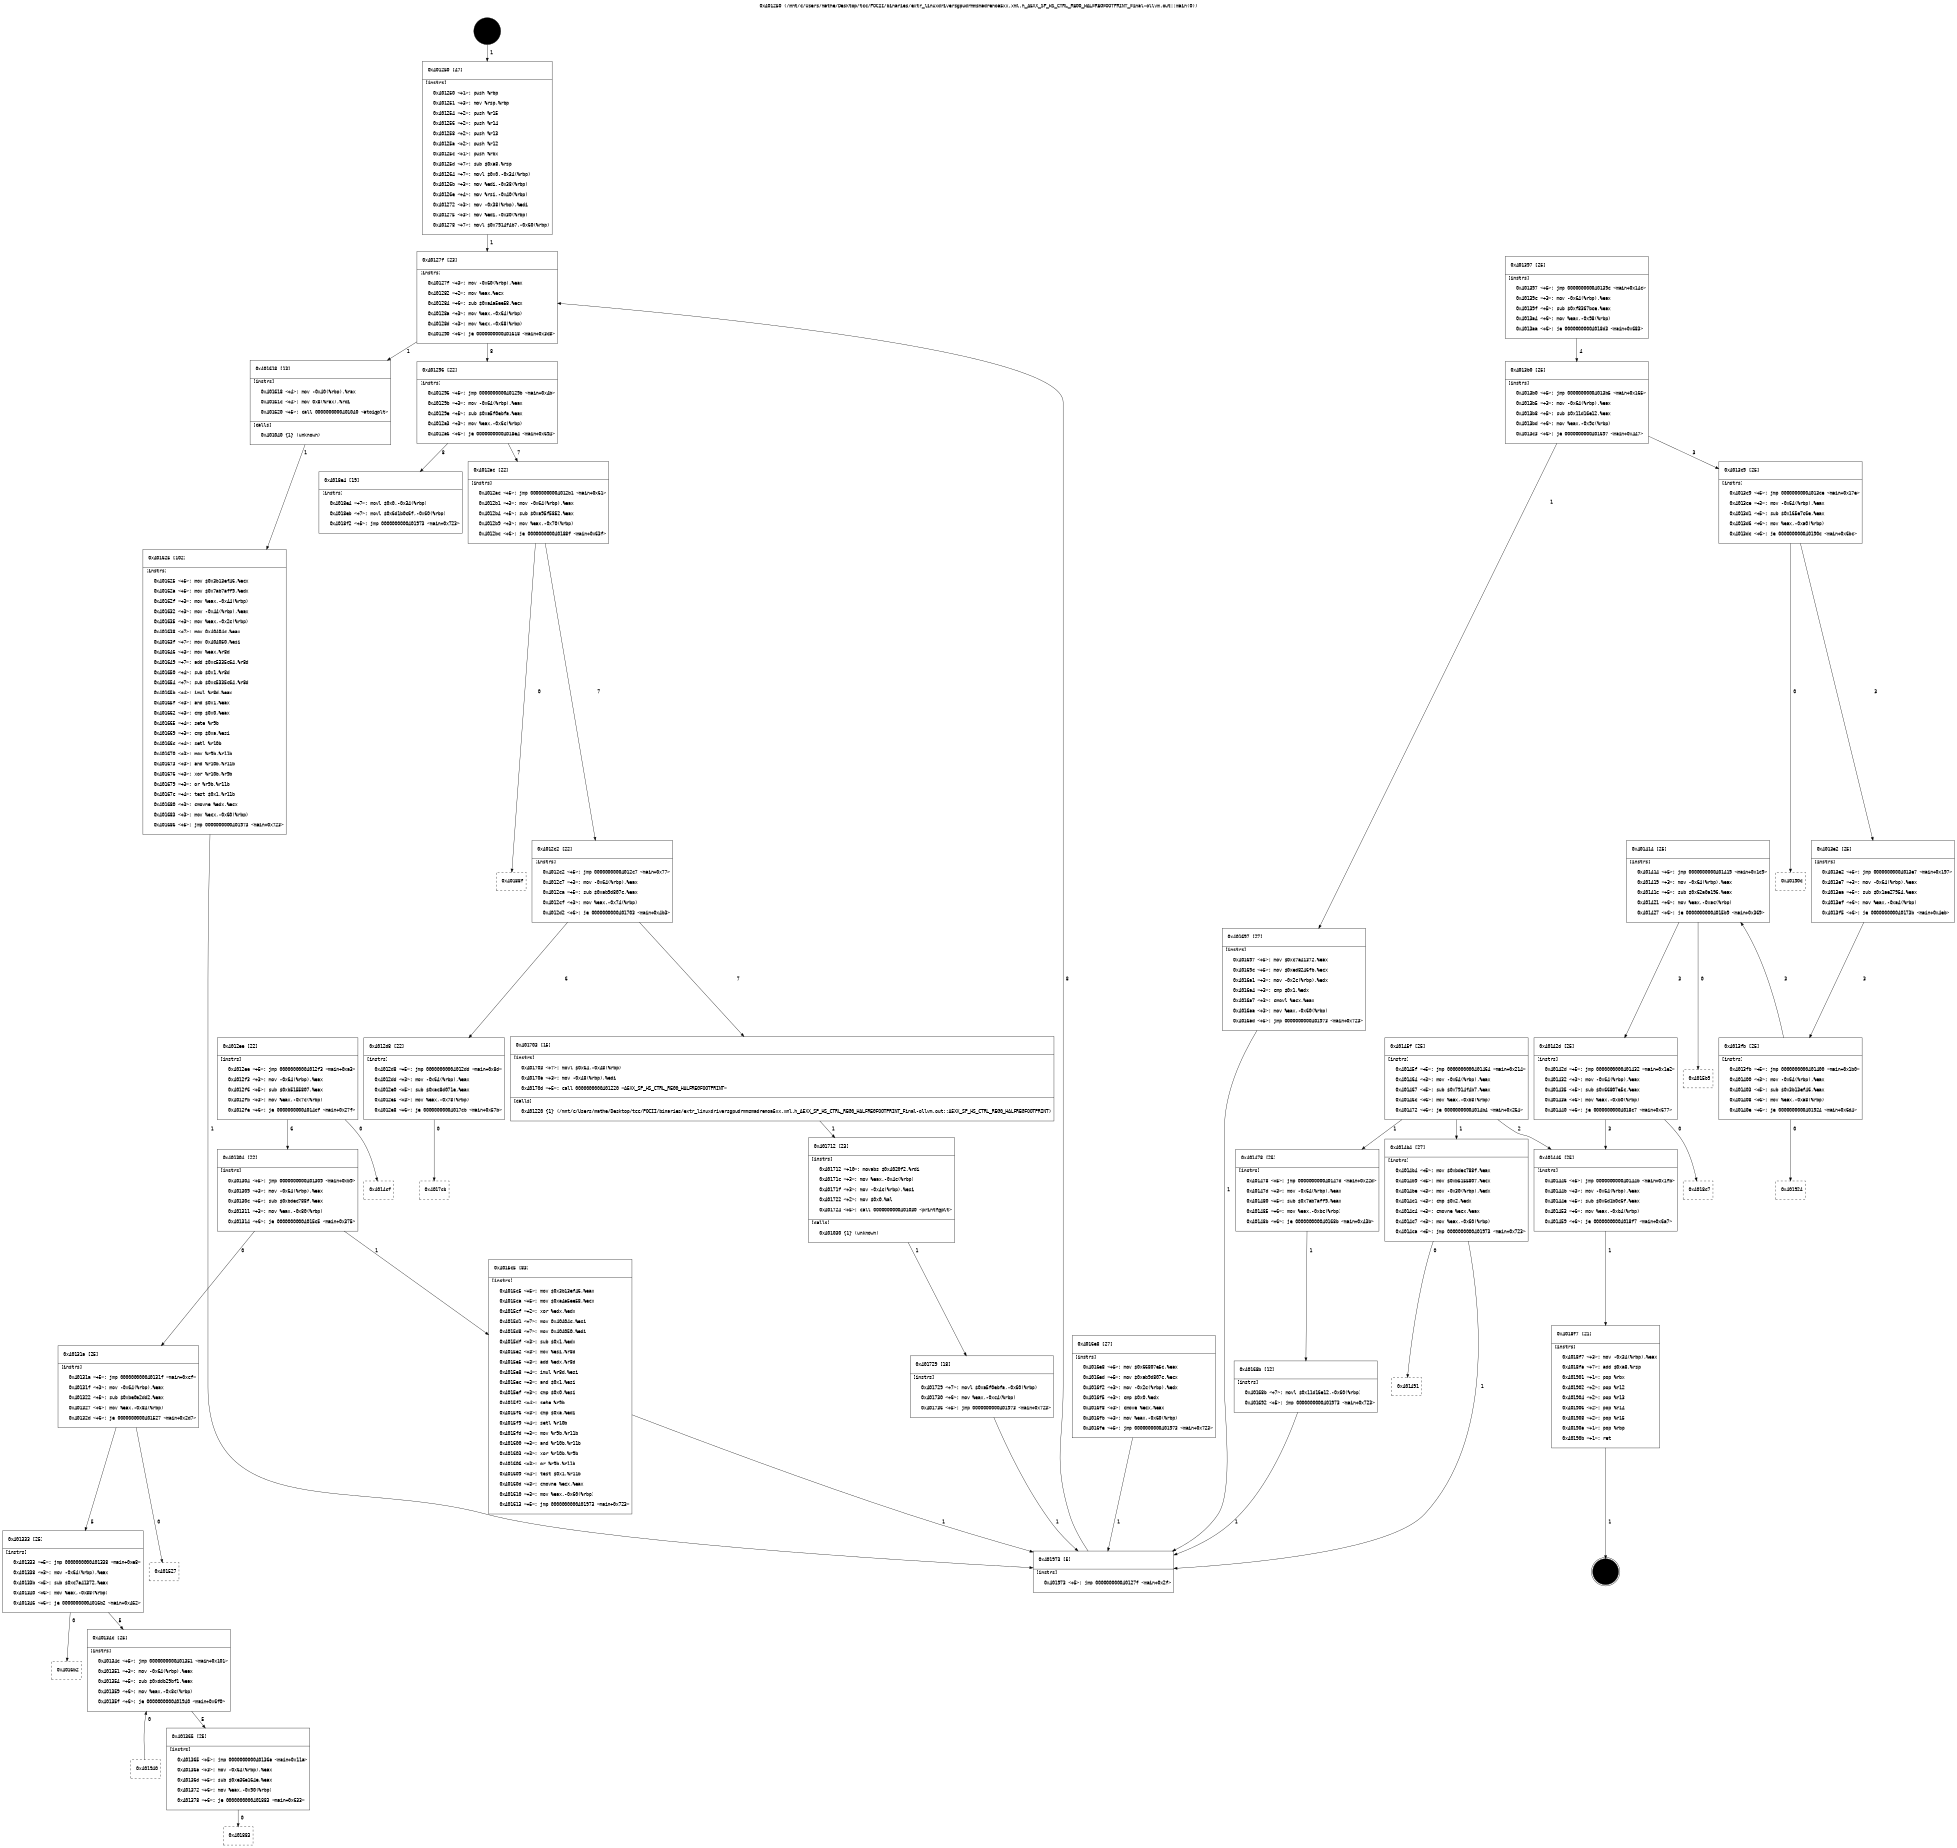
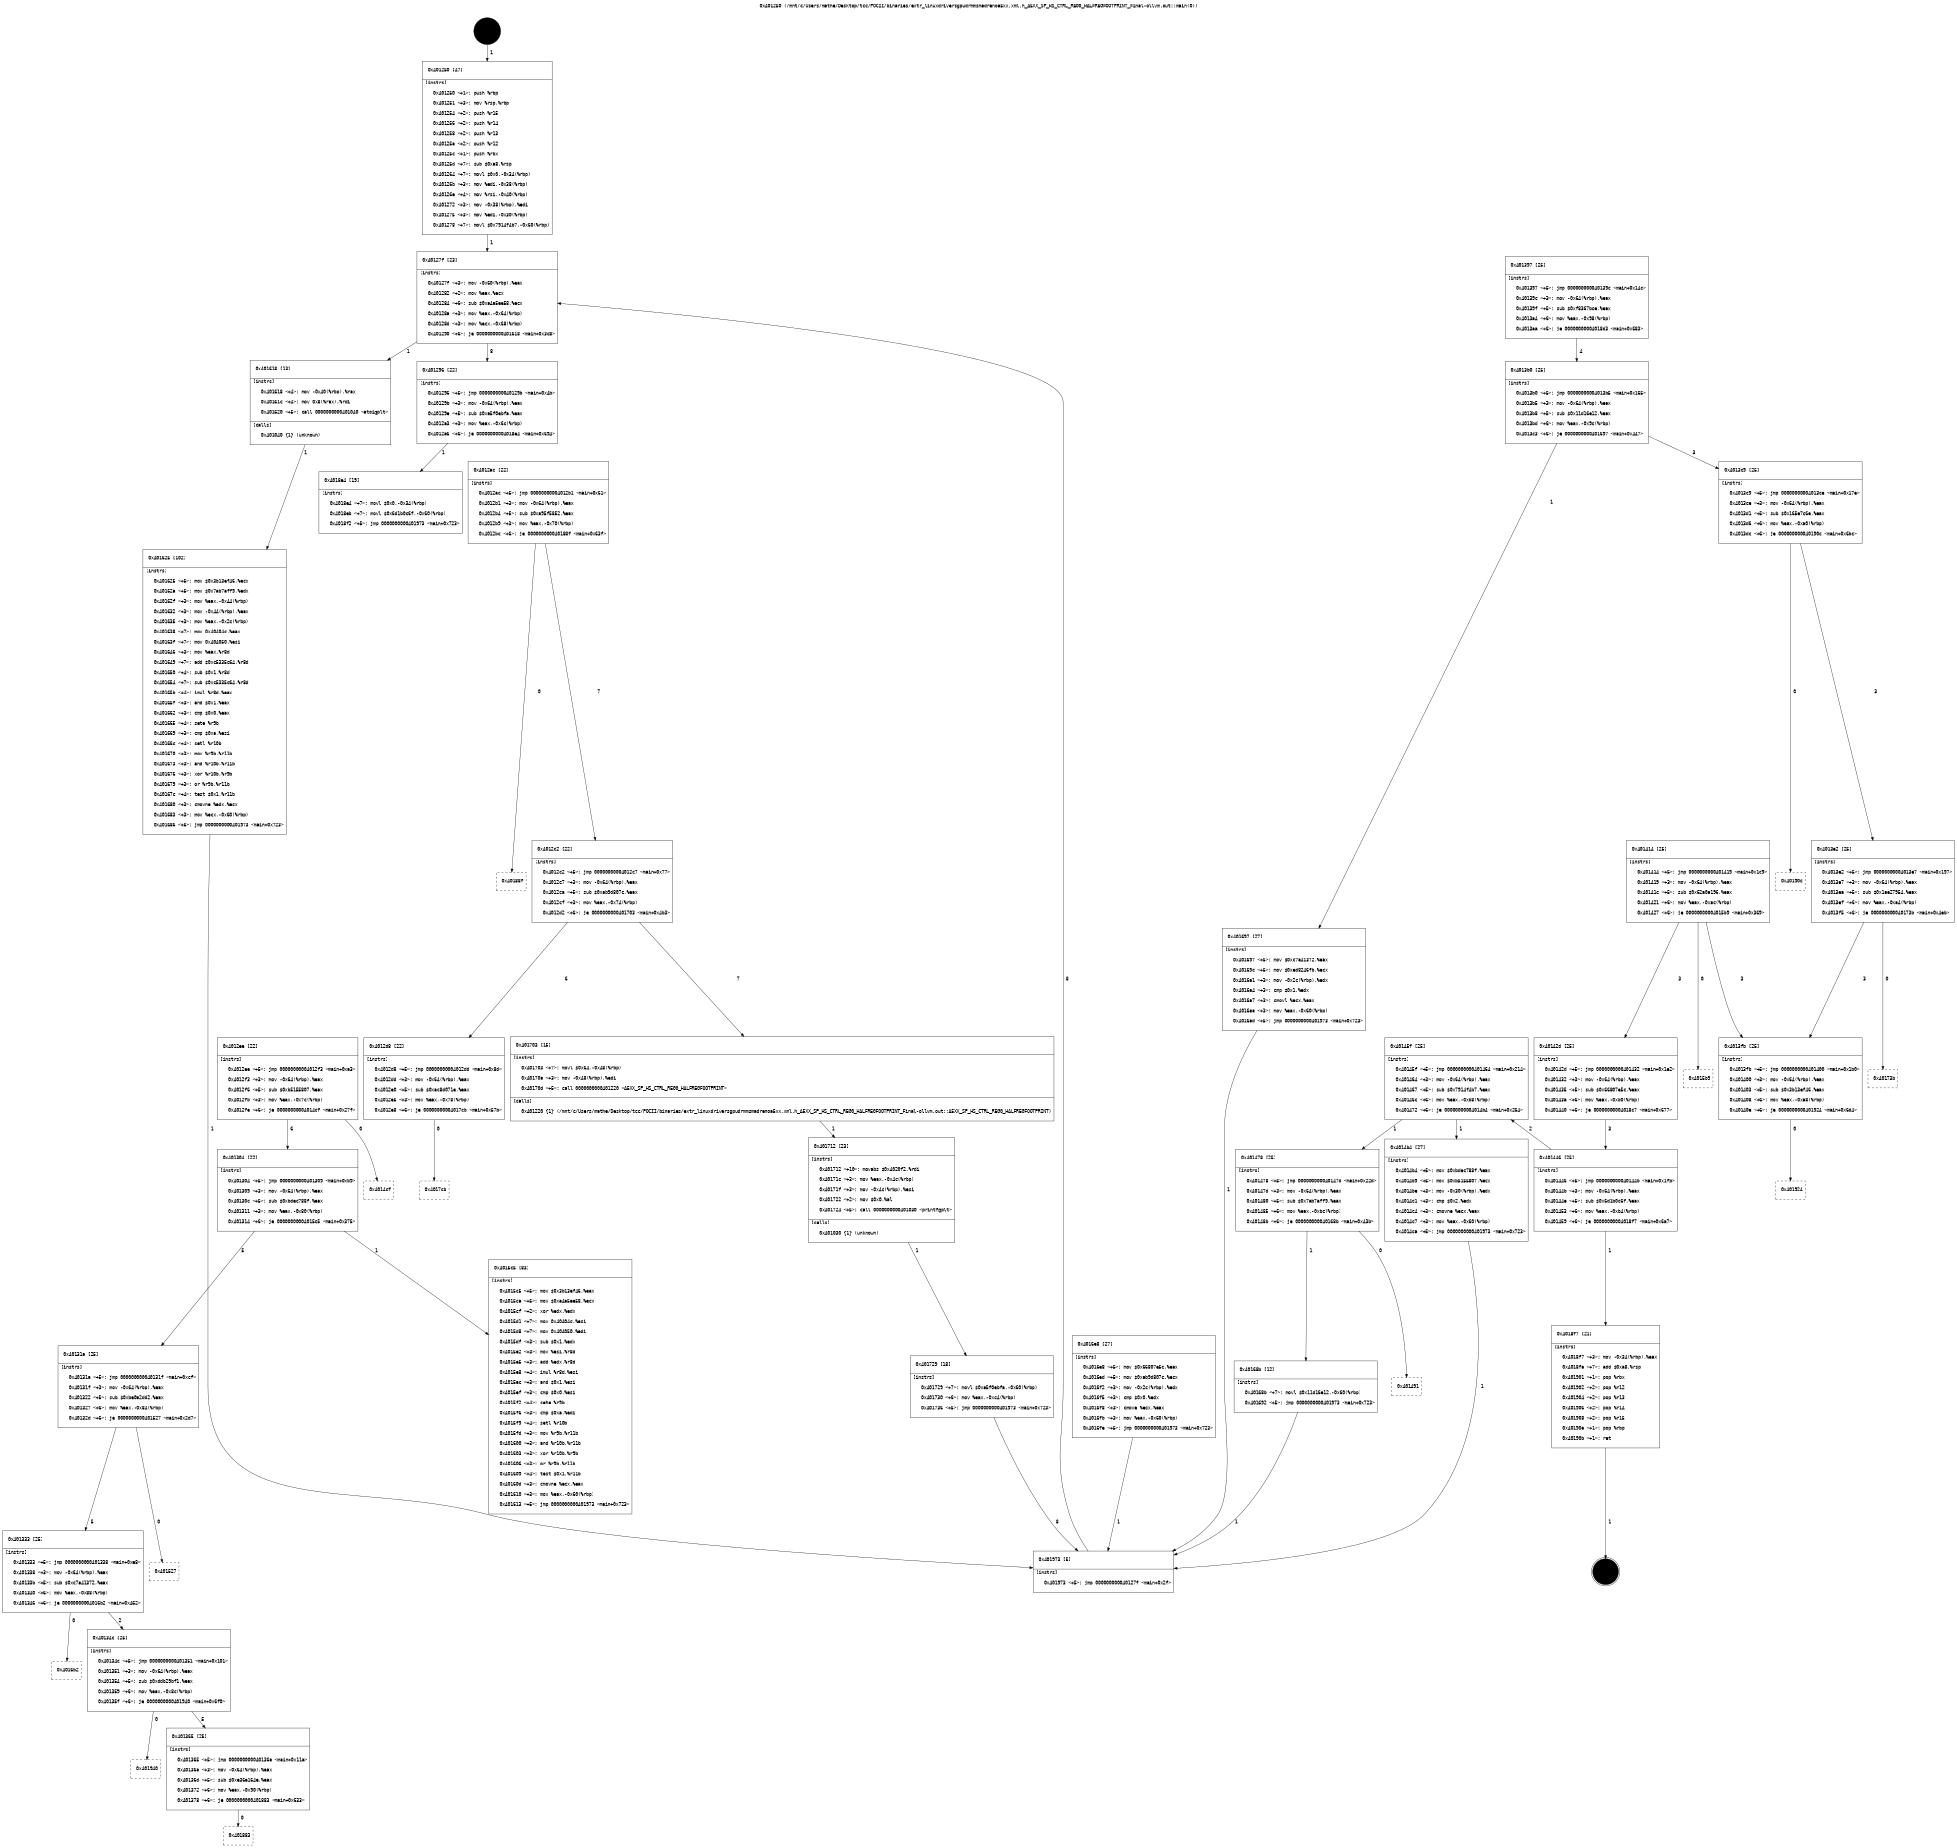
(512, 451) -> none
(442, 453) -> (442, 453)
(1768, 980) -> (1720, 980)
none -> (1883, 1079)
(1522, 1135) -> (1532, 1136)
(1698, 1190) -> none
(241, 1251) -> (241, 1251)
(1417, 1307) -> (1396, 1298)
(829, 1488) -> none
(1056, 1522) -> (1056, 1522)
(119, 1621) -> (119, 1621)
(144, 1737) -> (150, 1734)
